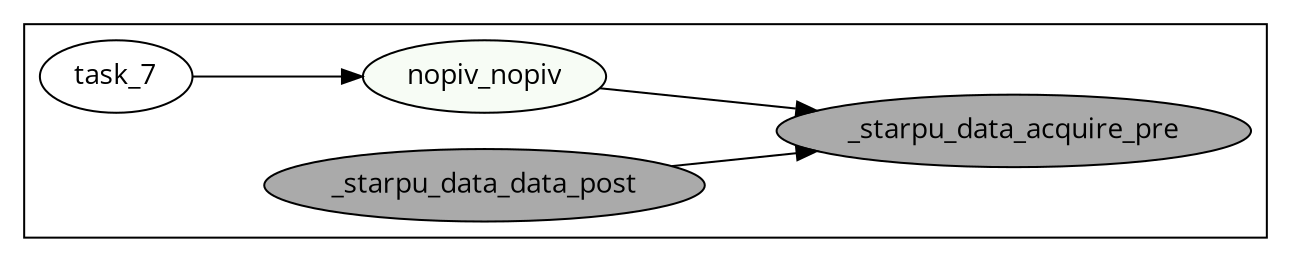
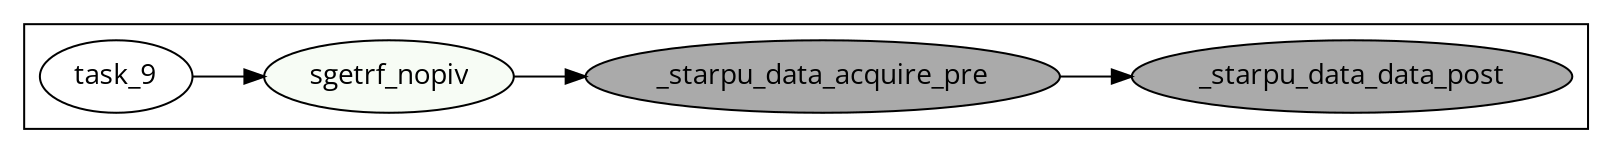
(116, 77) -> (116, 77)
(485, 77) -> (389, 77)
(734, 160) -> (1086, 77)
